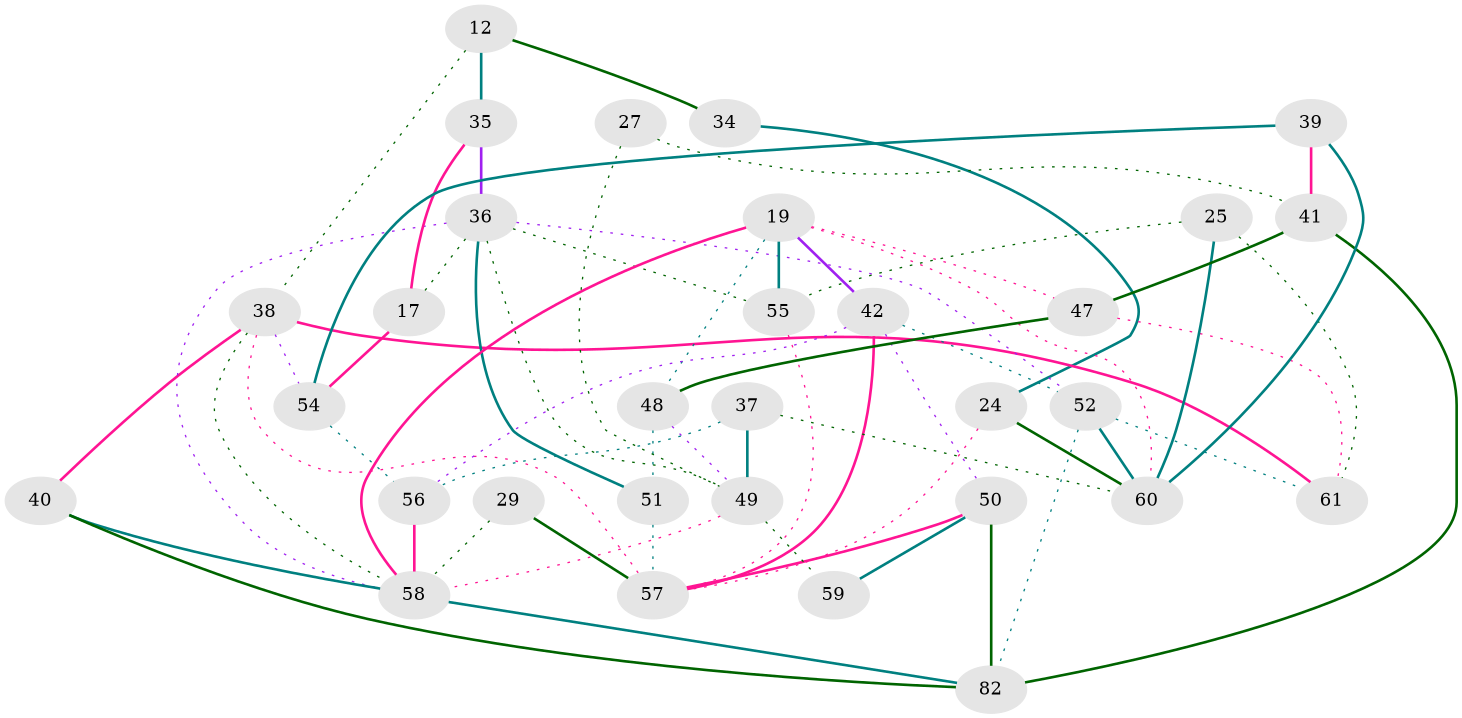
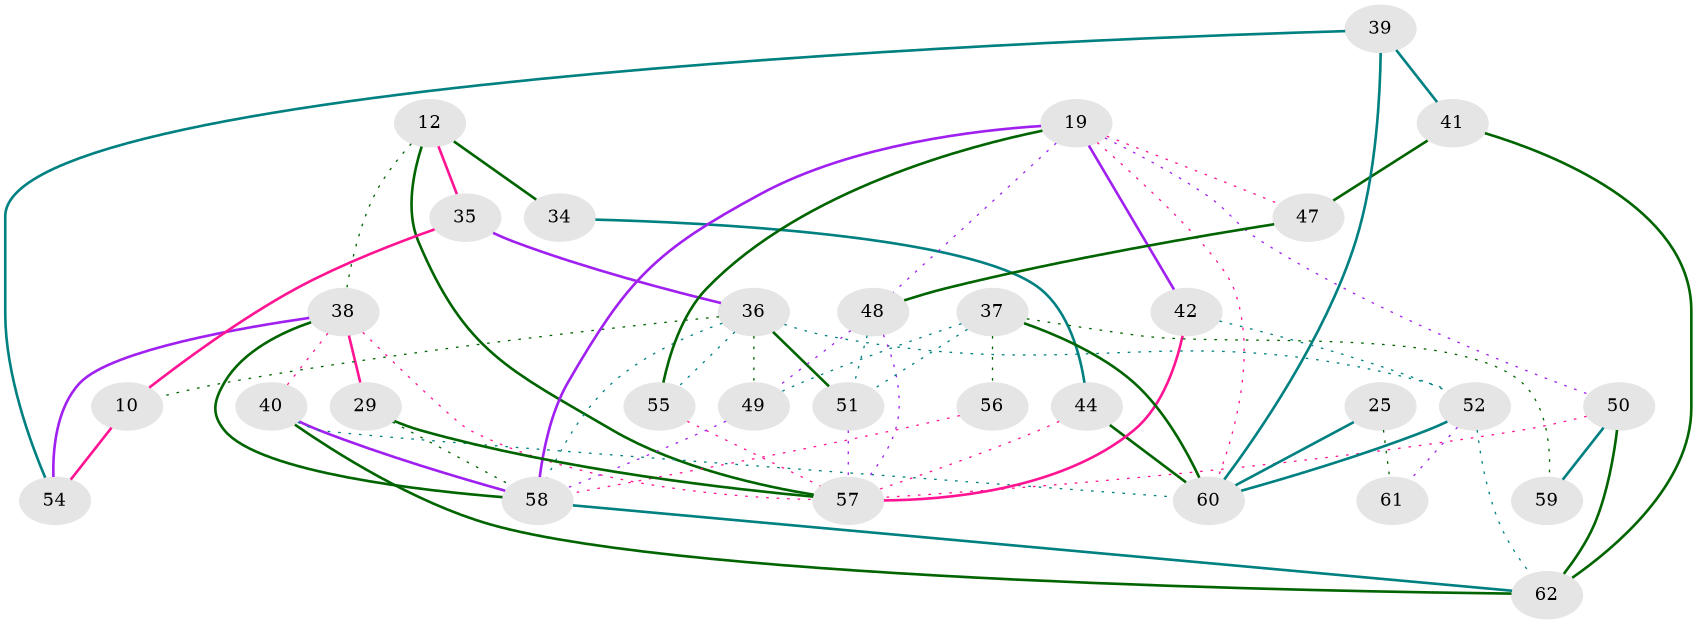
(481, 76) -> (448, 170)
(631, 123) -> none
(1311, 171) -> (1417, 76)
(991, 249) -> none
(806, 261) -> (1117, 353)
(624, 263) -> (707, 359)
(779, 265) -> (816, 210)
(409, 312) -> (127, 406)
(716, 312) -> (975, 218)
(844, 337) -> (353, 353)
(499, 339) -> (724, 214)
(183, 351) -> (616, 380)
(1273, 354) -> none
(287, 359) -> (143, 353)
none -> (920, 359)
(630, 374) -> none
none -> (542, 389)
(496, 399) -> (800, 358)
(147, 401) -> (307, 359)
(991, 406) -> (1087, 406)
(930, 408) -> (1324, 278)
none -> (899, 411)
(362, 454) -> none
(574, 454) -> (993, 363)
(747, 454) -> (871, 356)
(947, 454) -> (1130, 380)
(1214, 455) -> (1434, 454)
none -> (823, 471)
(252, 481) -> (281, 461)
(867, 545) -> (1254, 466)
(414, 548) -> (776, 454)
(653, 548) -> (848, 454)
(791, 548) -> (1328, 342)
(223, 558) -> (401, 459)
(579, 560) -> (667, 447)
(991, 690) -> (1547, 595)
